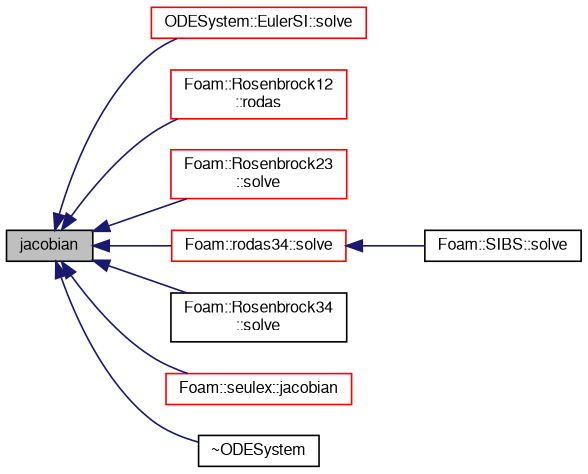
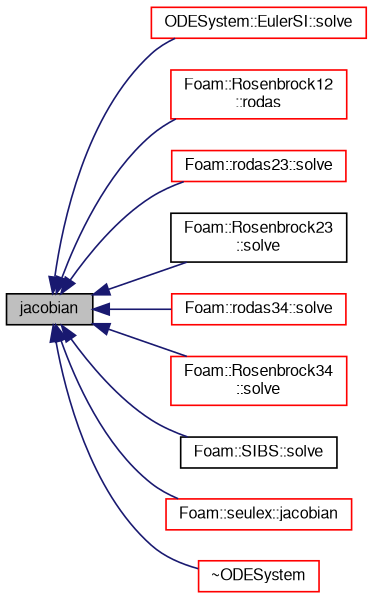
none -> (259, 166)
(259, 174) -> (259, 238)
(394, 246) -> (122, 397)
(259, 317) -> (259, 381)
(259, 451) -> (259, 576)
